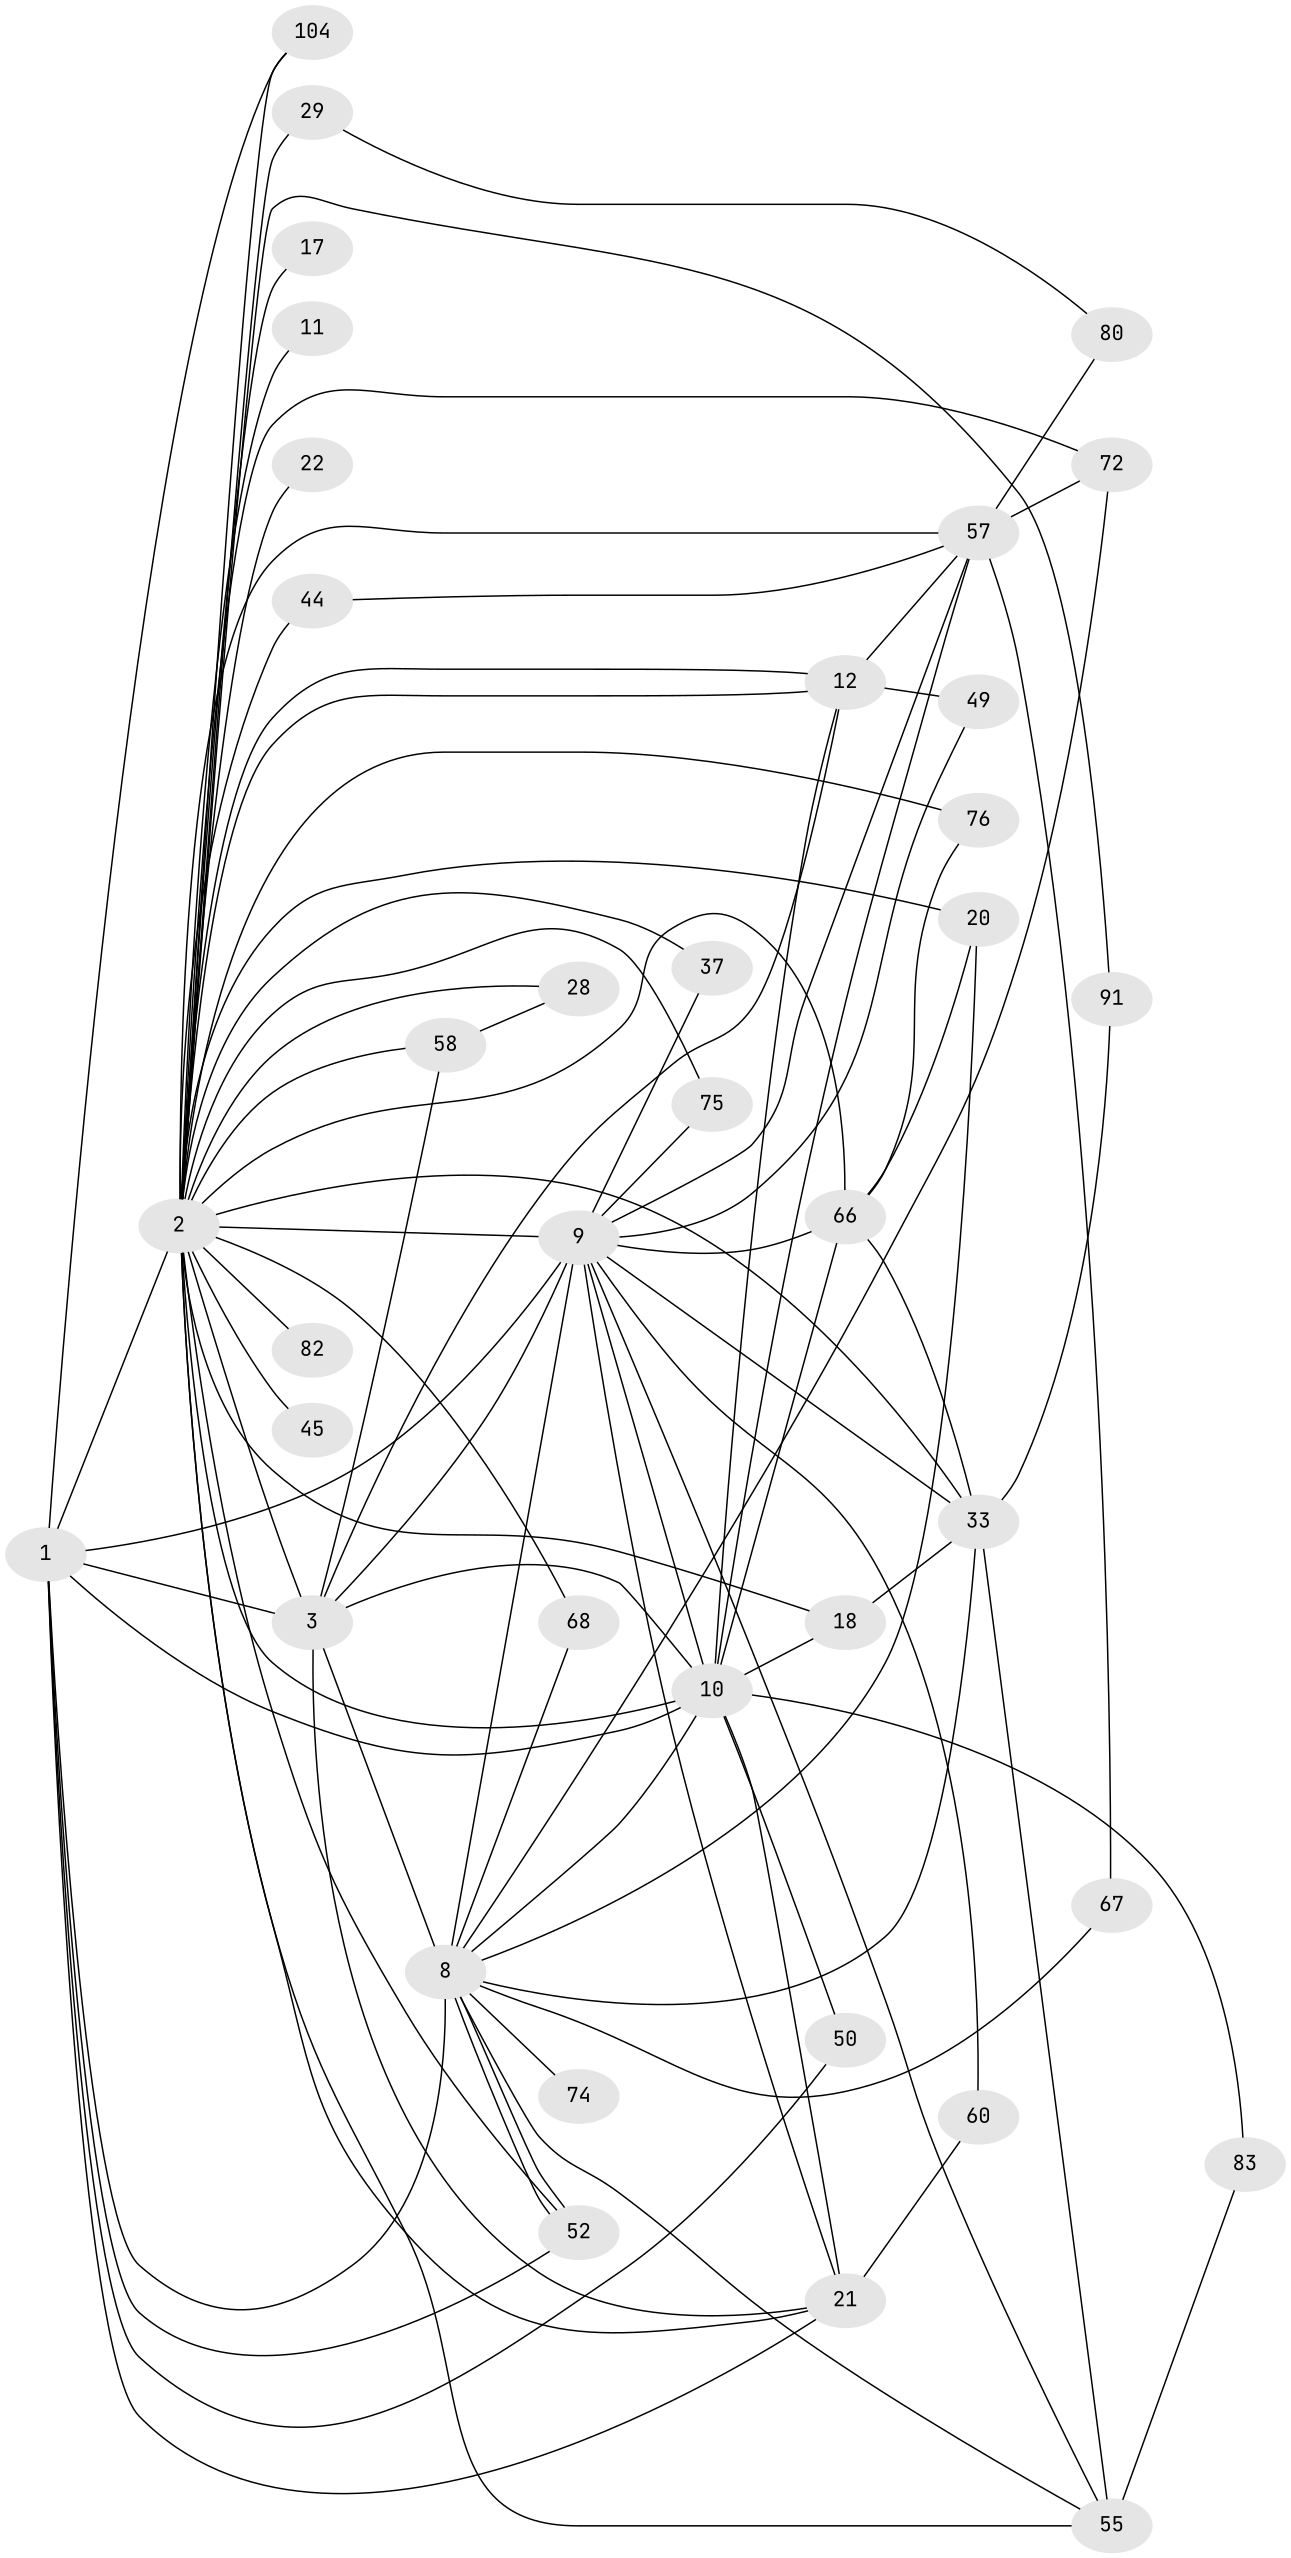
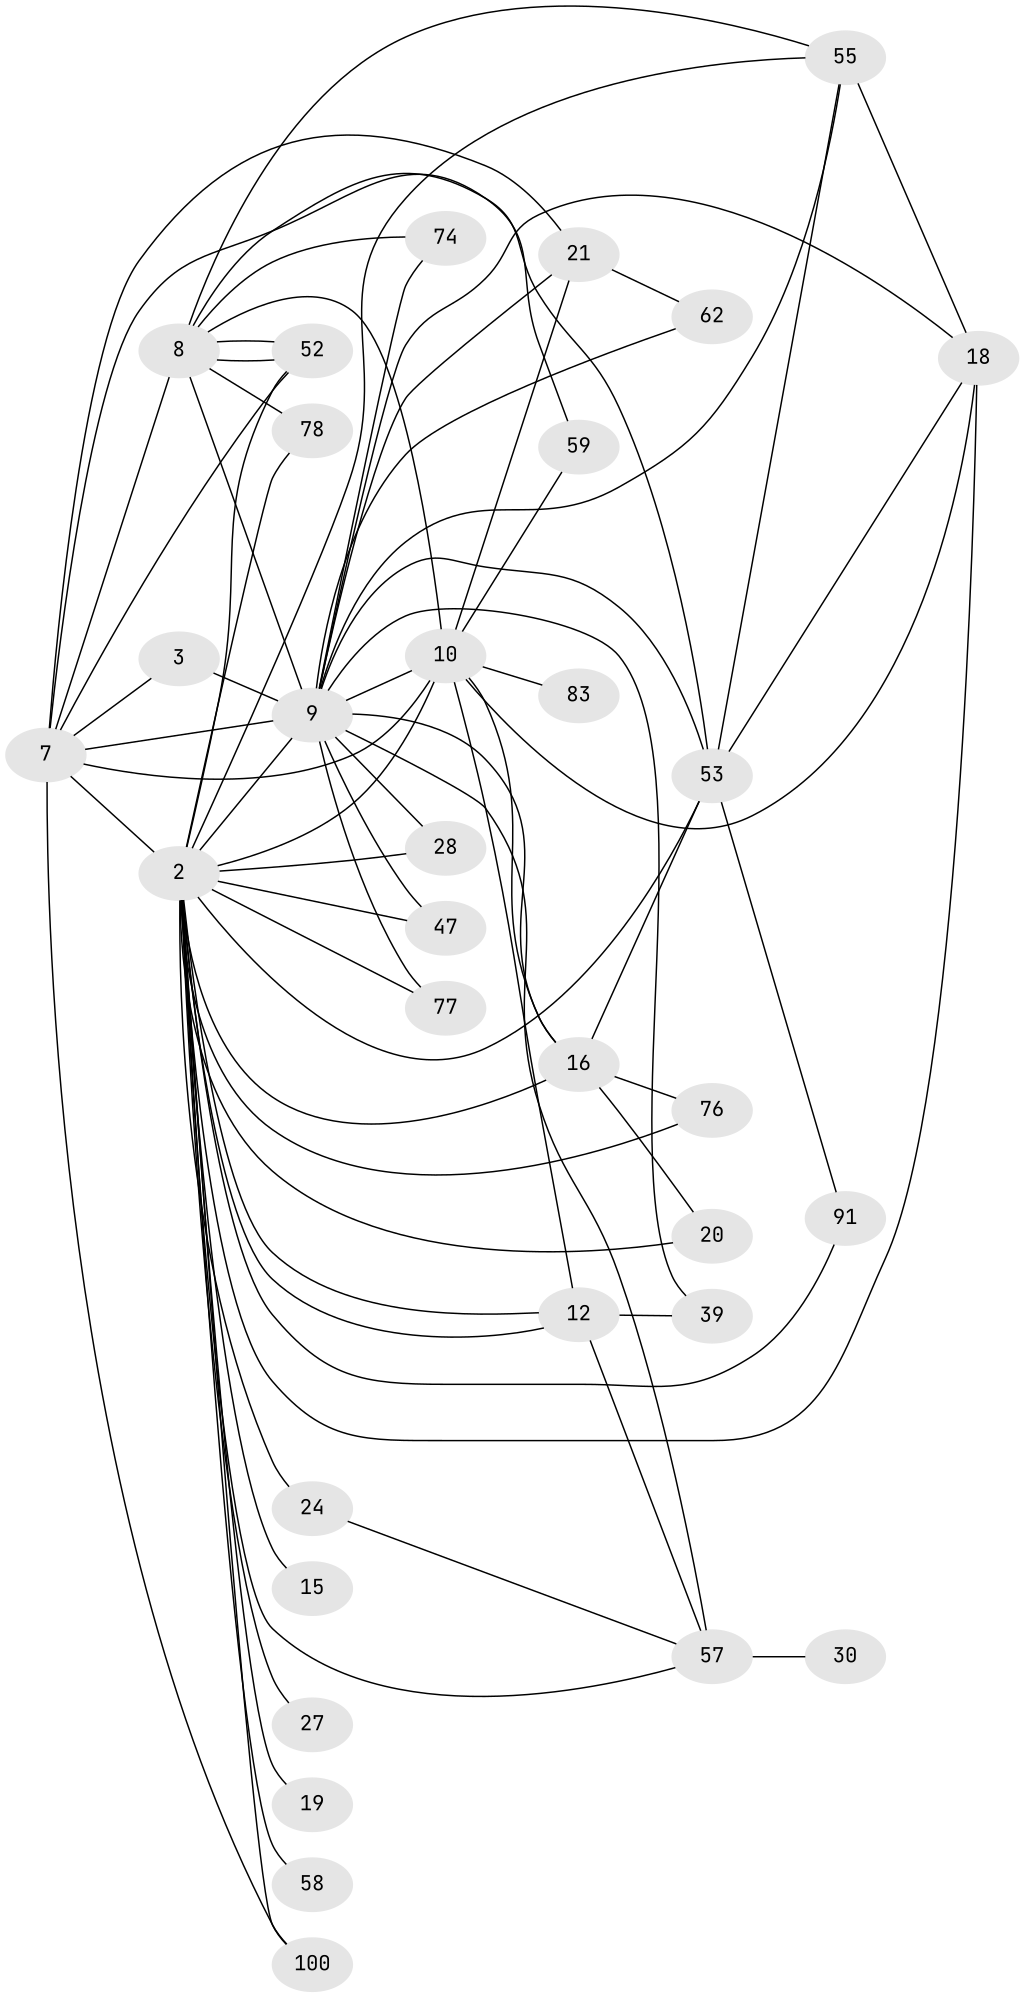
(312, 33) -> (312, 1965)
(312, 113) -> none
none -> (507, 247)
(312, 249) -> (312, 1725)
(312, 329) -> (312, 1805)
(1112, 335) -> (845, 1657)
none -> (382, 385)
(312, 465) -> none
(1112, 465) -> none
(312, 601) -> (312, 1509)
(979, 702) -> (712, 1316)
(712, 968) -> (446, 928)
(512, 1017) -> (383, 786)
(712, 1104) -> (446, 1008)
(585, 1141) -> none
(809, 1162) -> none
(845, 1217) -> (579, 1065)
(386, 1322) -> none
(312, 1350) -> none
(236, 1408) -> none
(312, 1430) -> (312, 1589)
(979, 1522) -> (712, 776)
(46, 1555) -> (46, 755)
(536, 1565) -> none
(911, 1591) -> none
(579, 1623) -> (312, 431)
(379, 1797) -> none
(1112, 1905) -> none
(845, 2040) -> (579, 447)
(313, 2077) -> none
(407, 2117) -> none
(979, 2117) -> (712, 317)
(1179, 2345) -> (912, 208)
